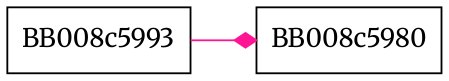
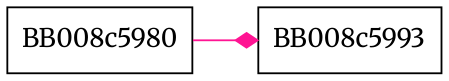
(213, 40) -> (214, 40)
